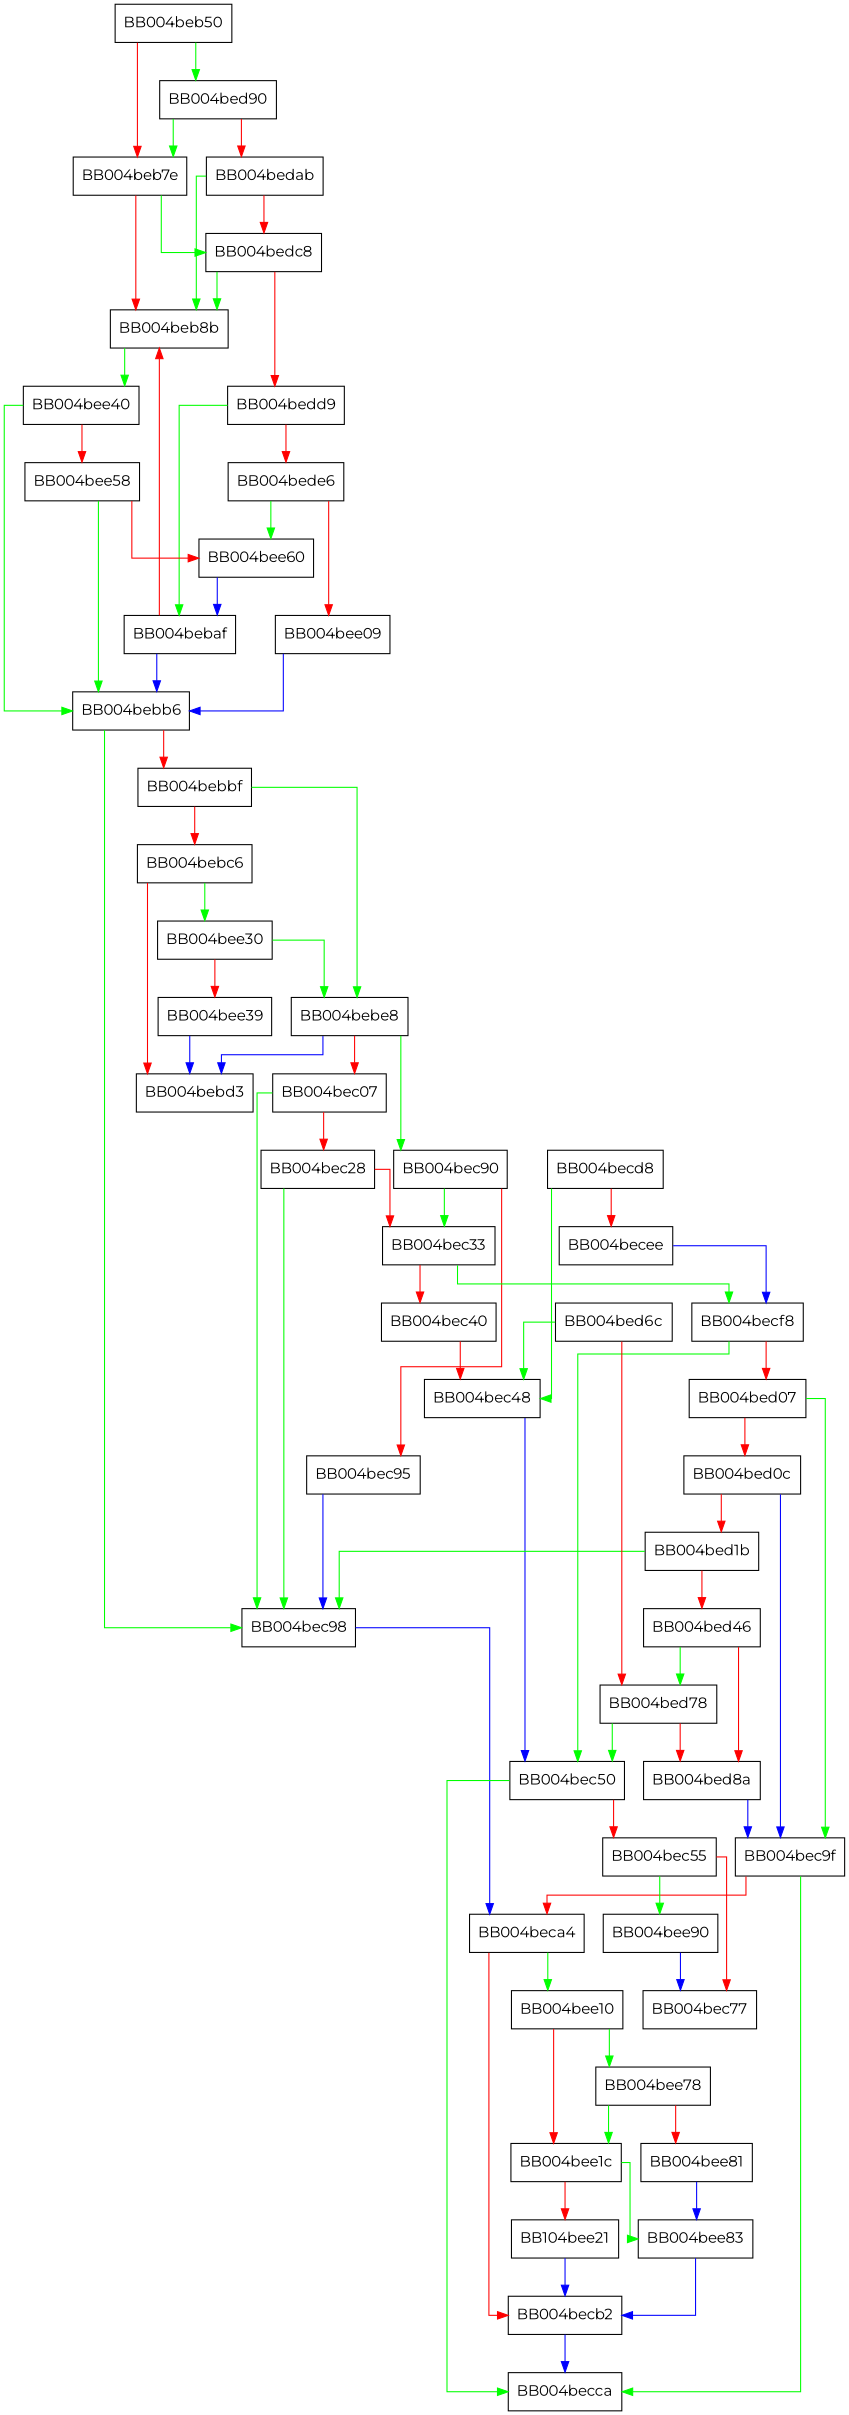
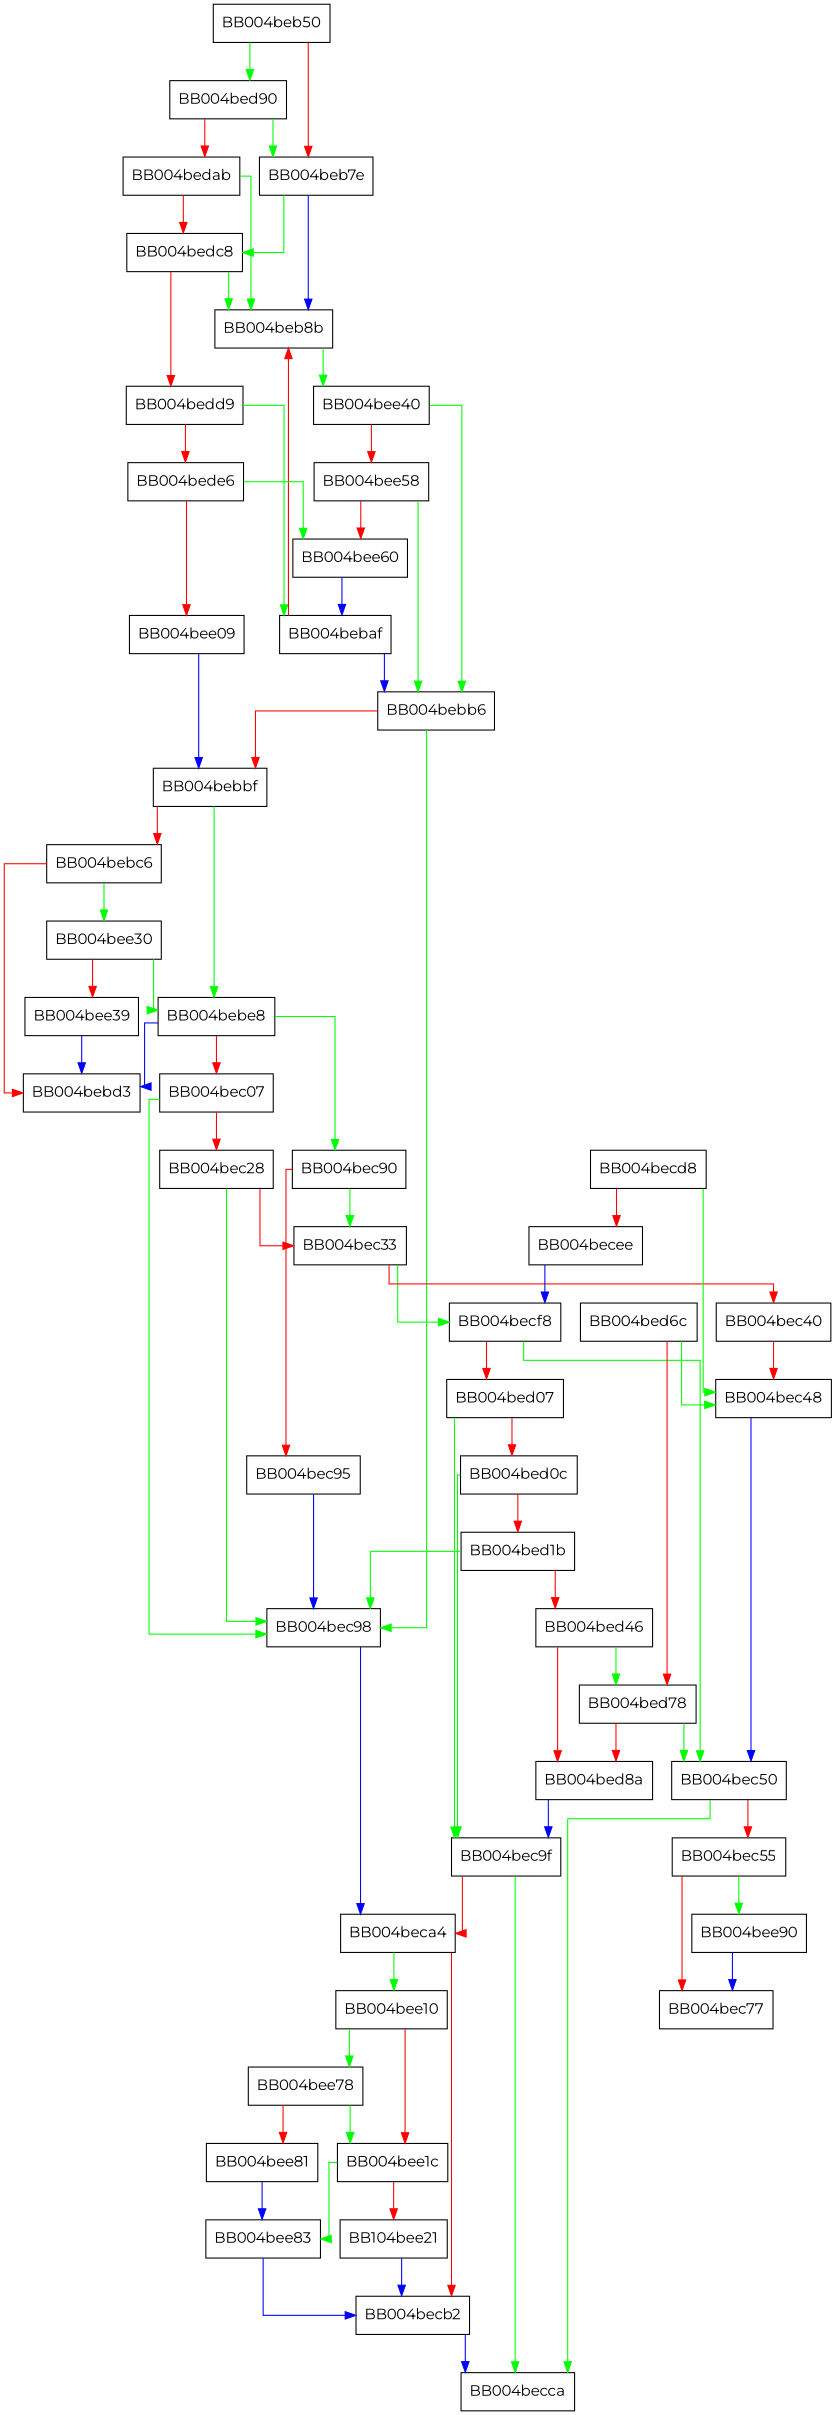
(136, 247) -> (308, 247)
(270, 711) -> (199, 706)
(780, 1661) -> (458, 1649)
